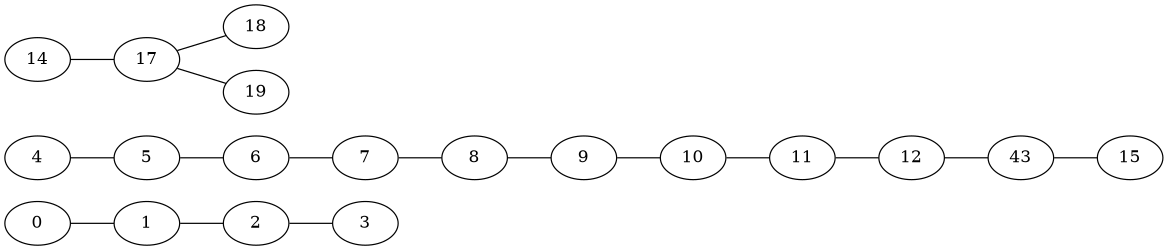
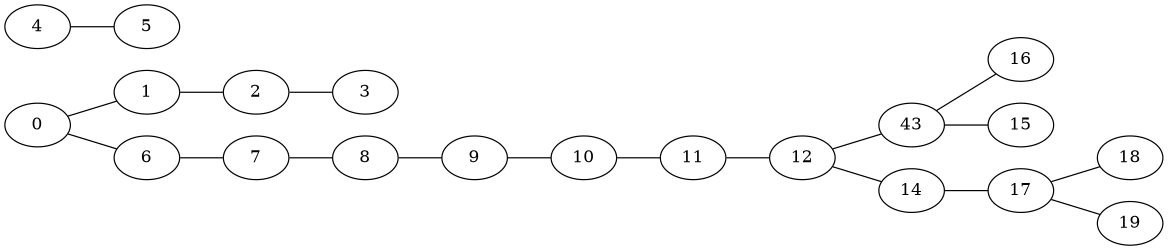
none -> (1021, 59)
(202, 158) -> (92, 141)
none -> (857, 174)
